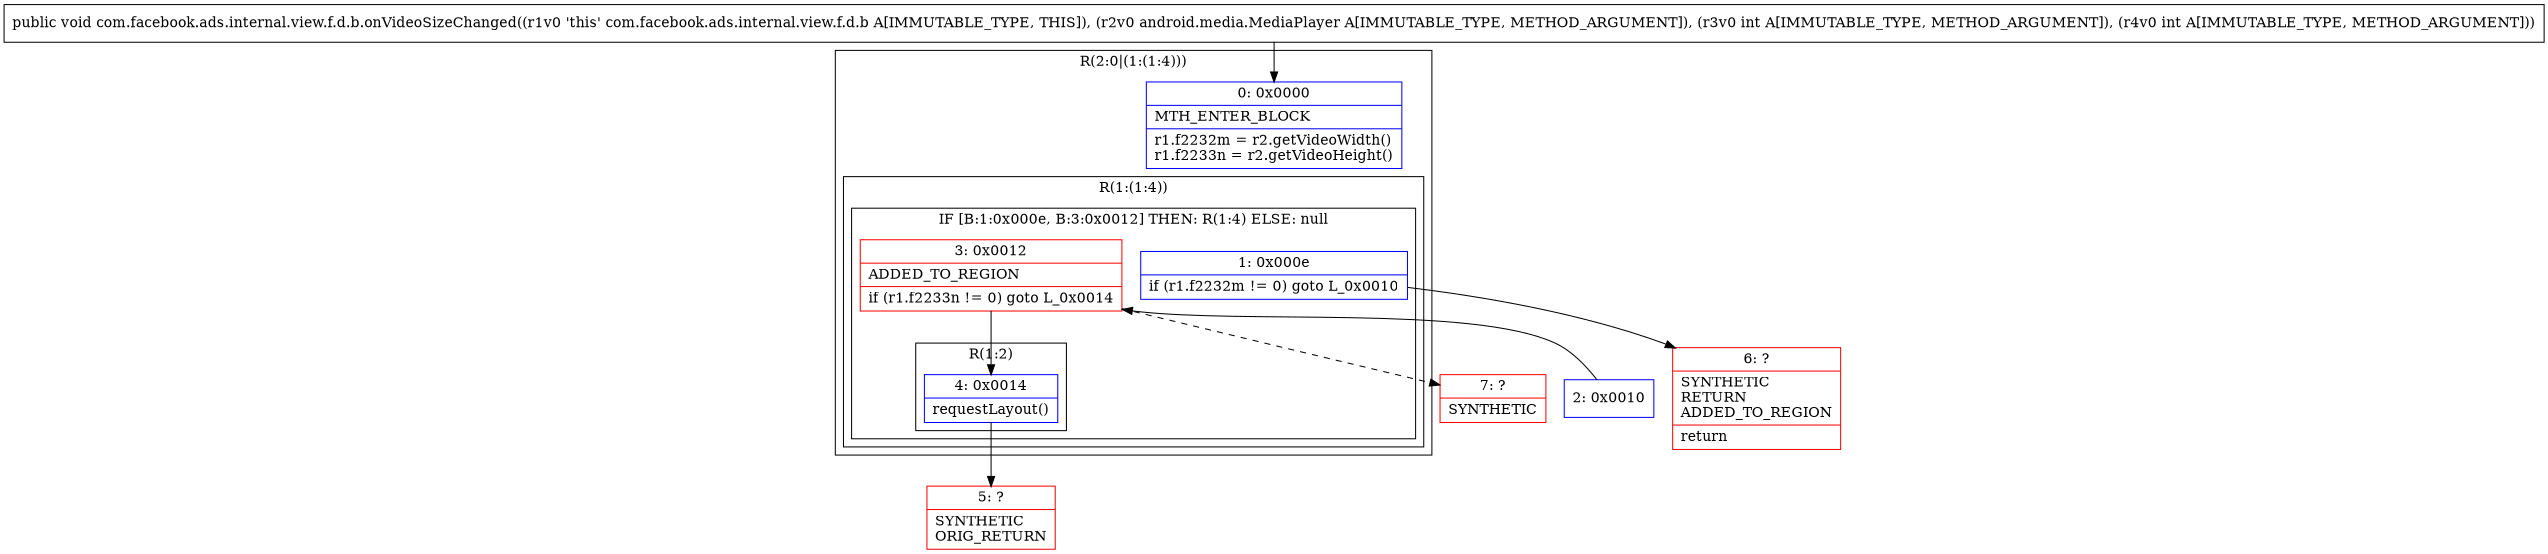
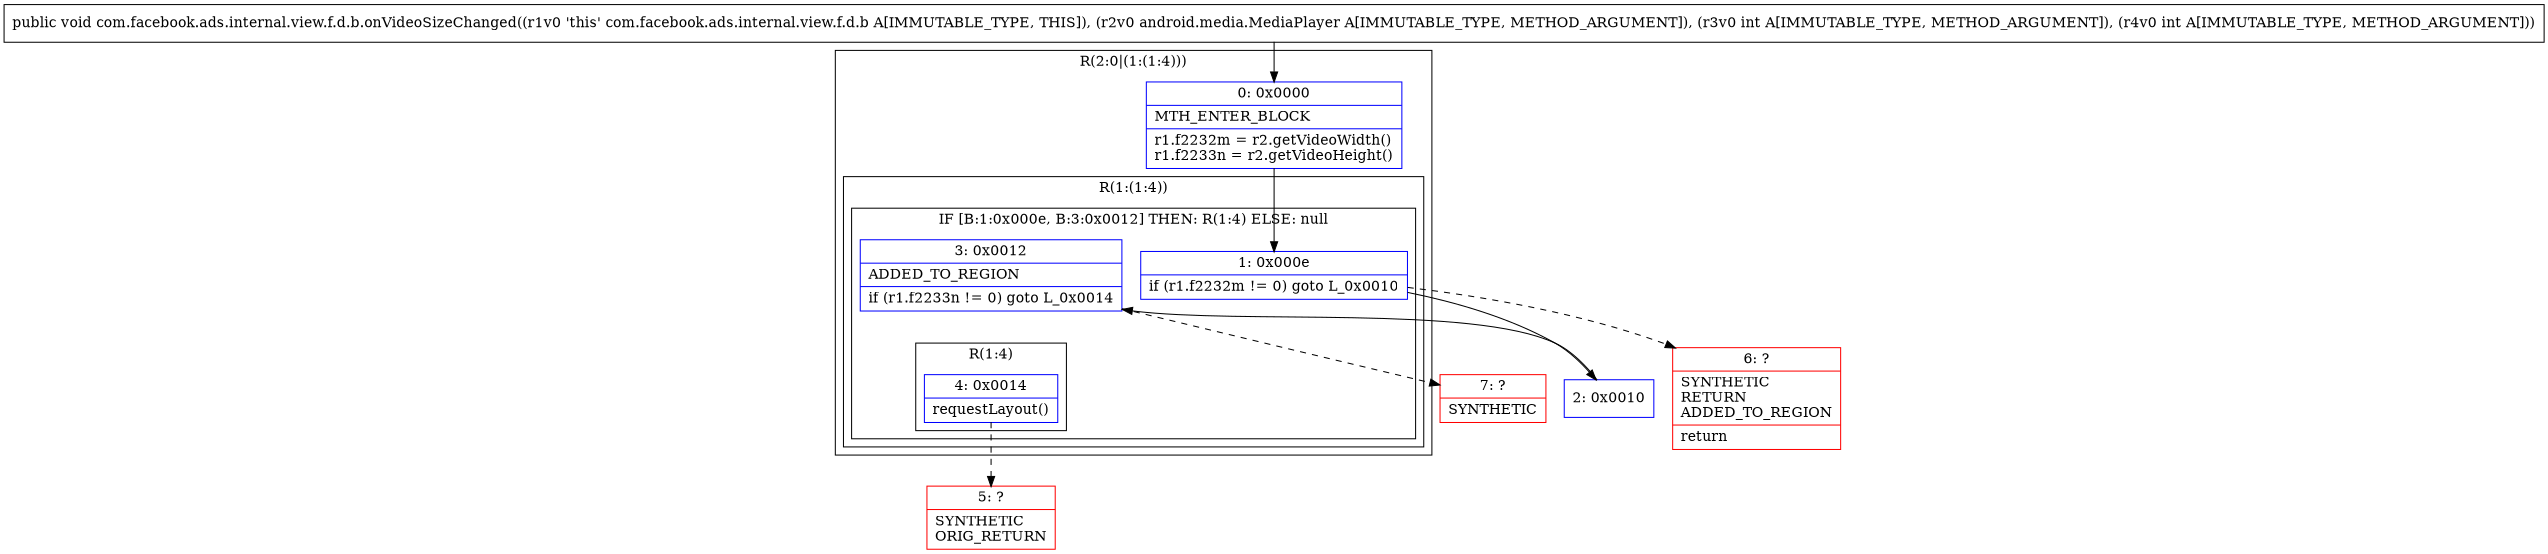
none -> (1274, 201)
(991, 275) -> (991, 275)
(1538, 309) -> (1538, 309)
none -> (1505, 320)
(991, 336) -> none
(991, 355) -> (991, 355)
(991, 461) -> (991, 461)
